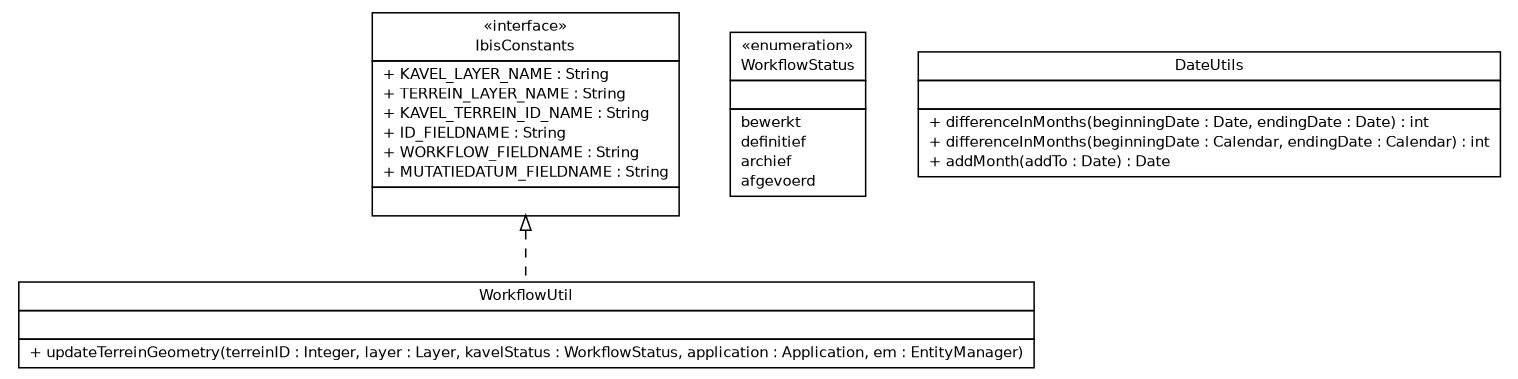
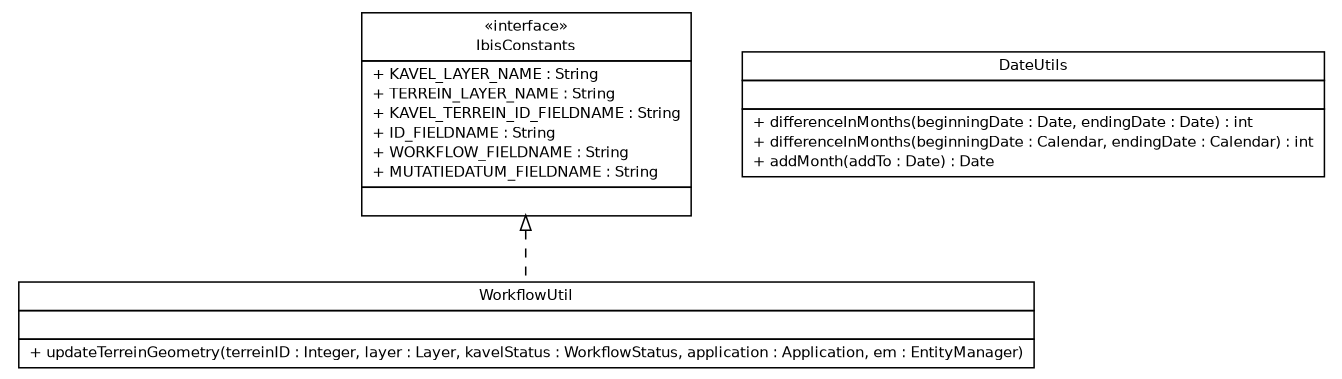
(517, 114) -> (526, 114)
(798, 114) -> none
